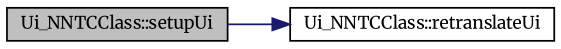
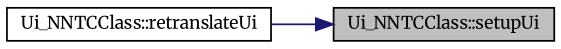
(250, 24) -> (293, 24)
